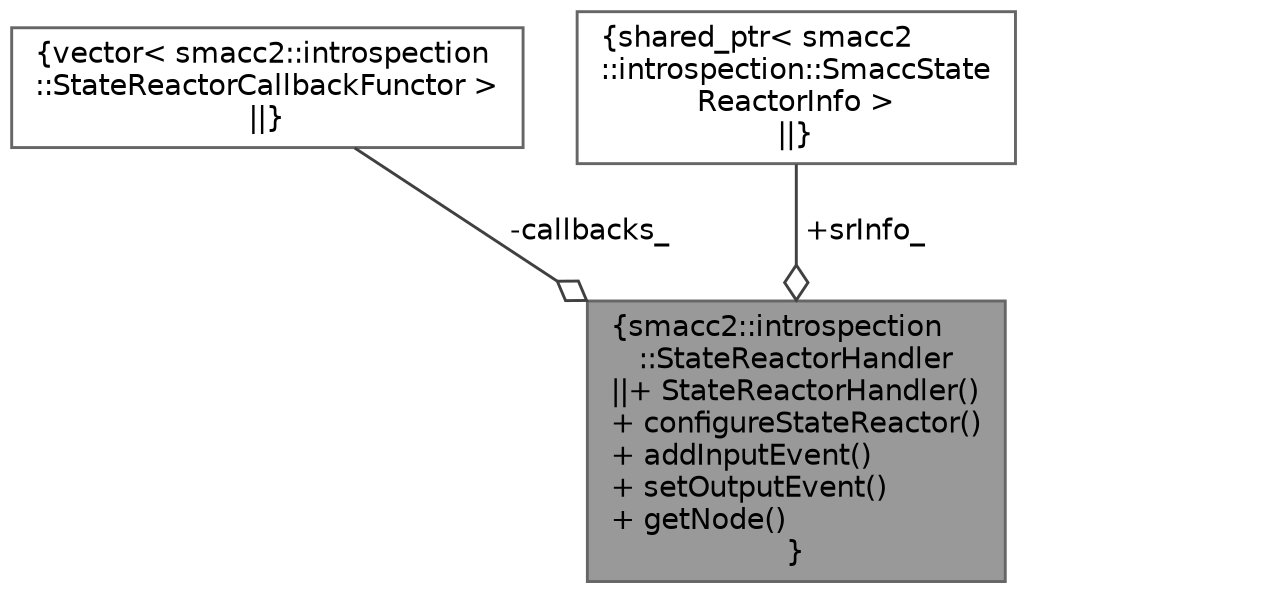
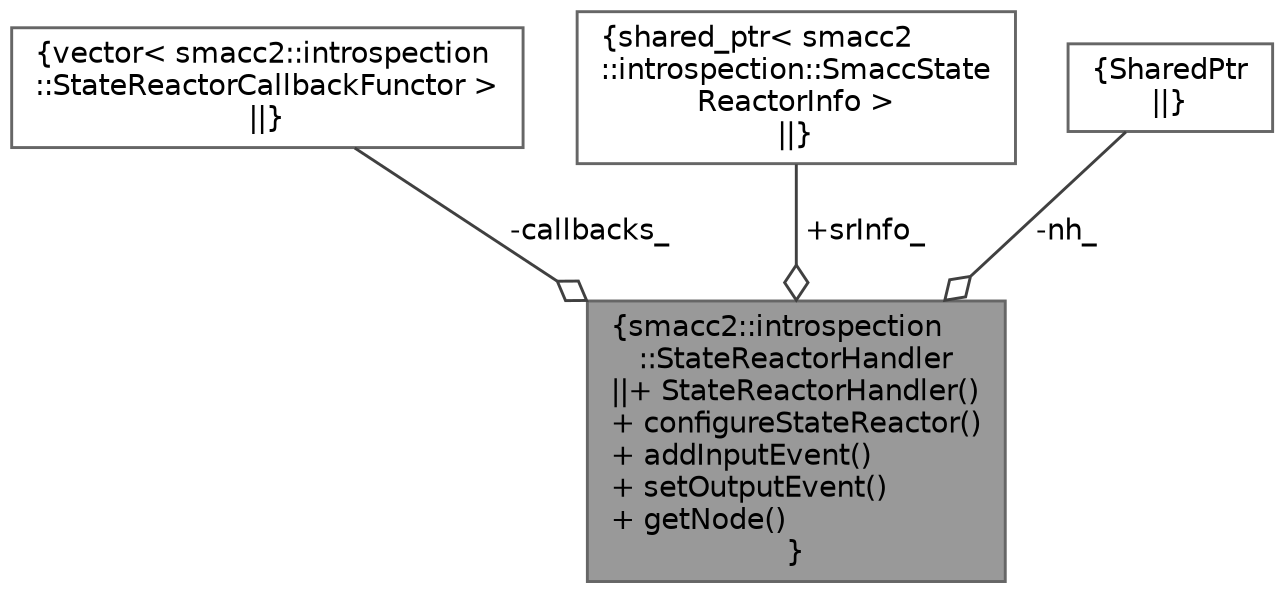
none -> (1170, 88)
